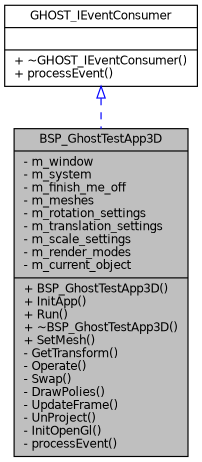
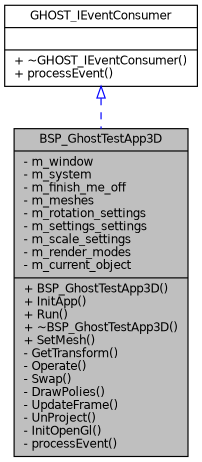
(93, 227) -> (86, 227)
